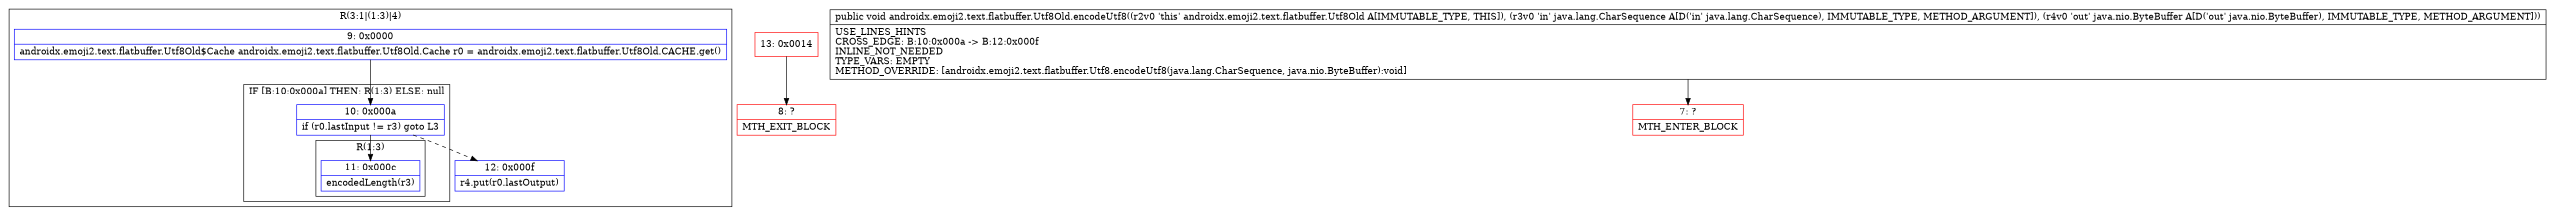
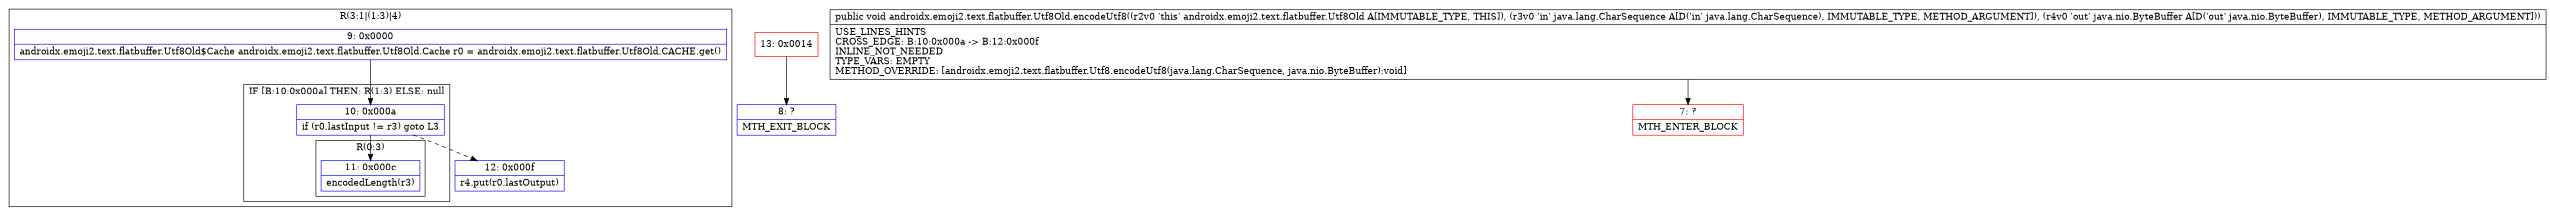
(786, 120) -> (786, 120)
(370, 148) -> (370, 148)
